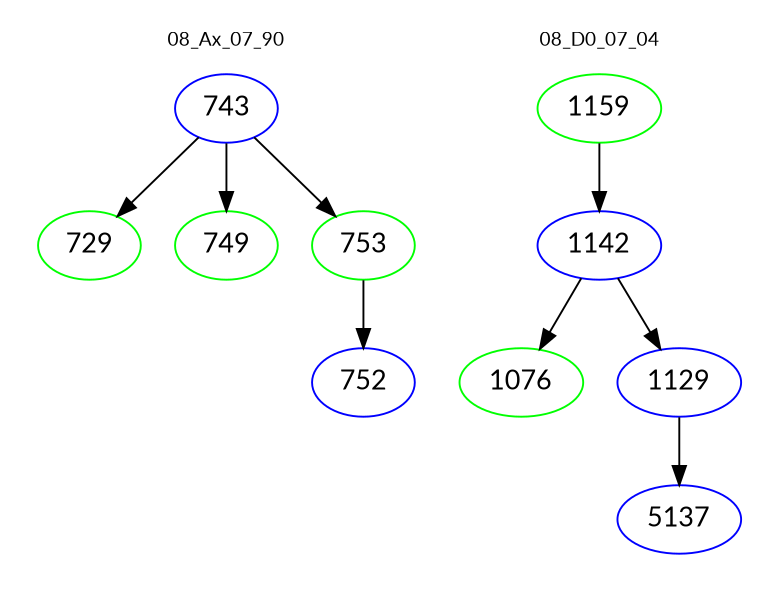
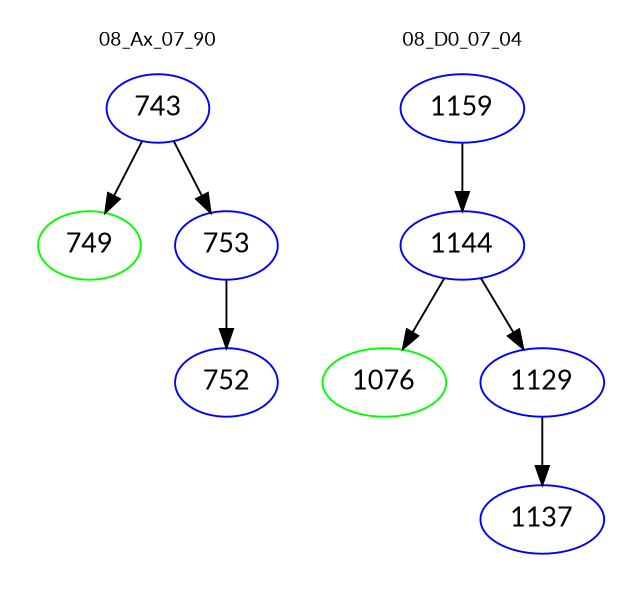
(599, 108) -> (462, 108)
(89, 245) -> none
(363, 245) -> (226, 245)
(599, 245) -> (462, 245)
(679, 519) -> (542, 519)
